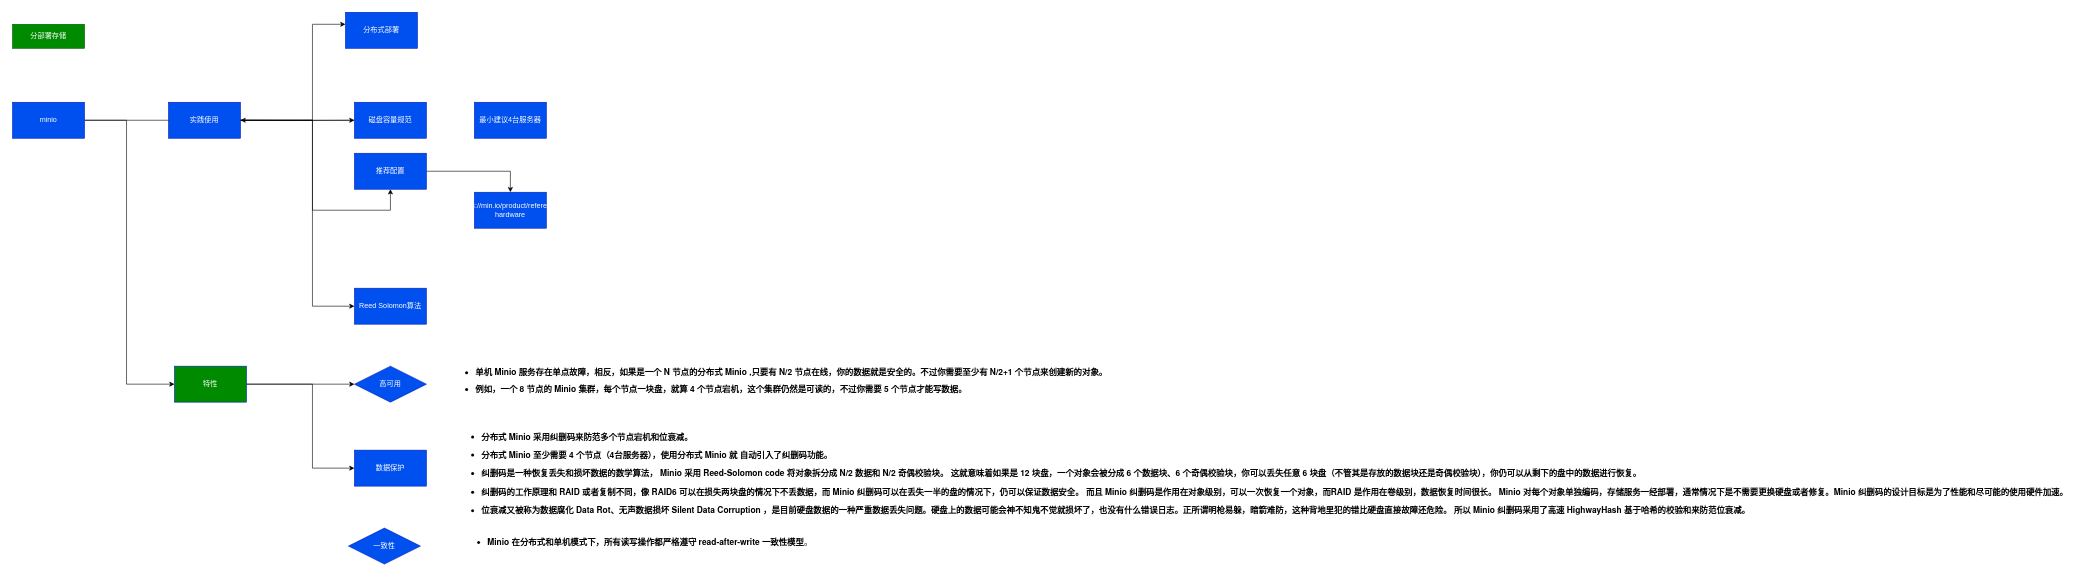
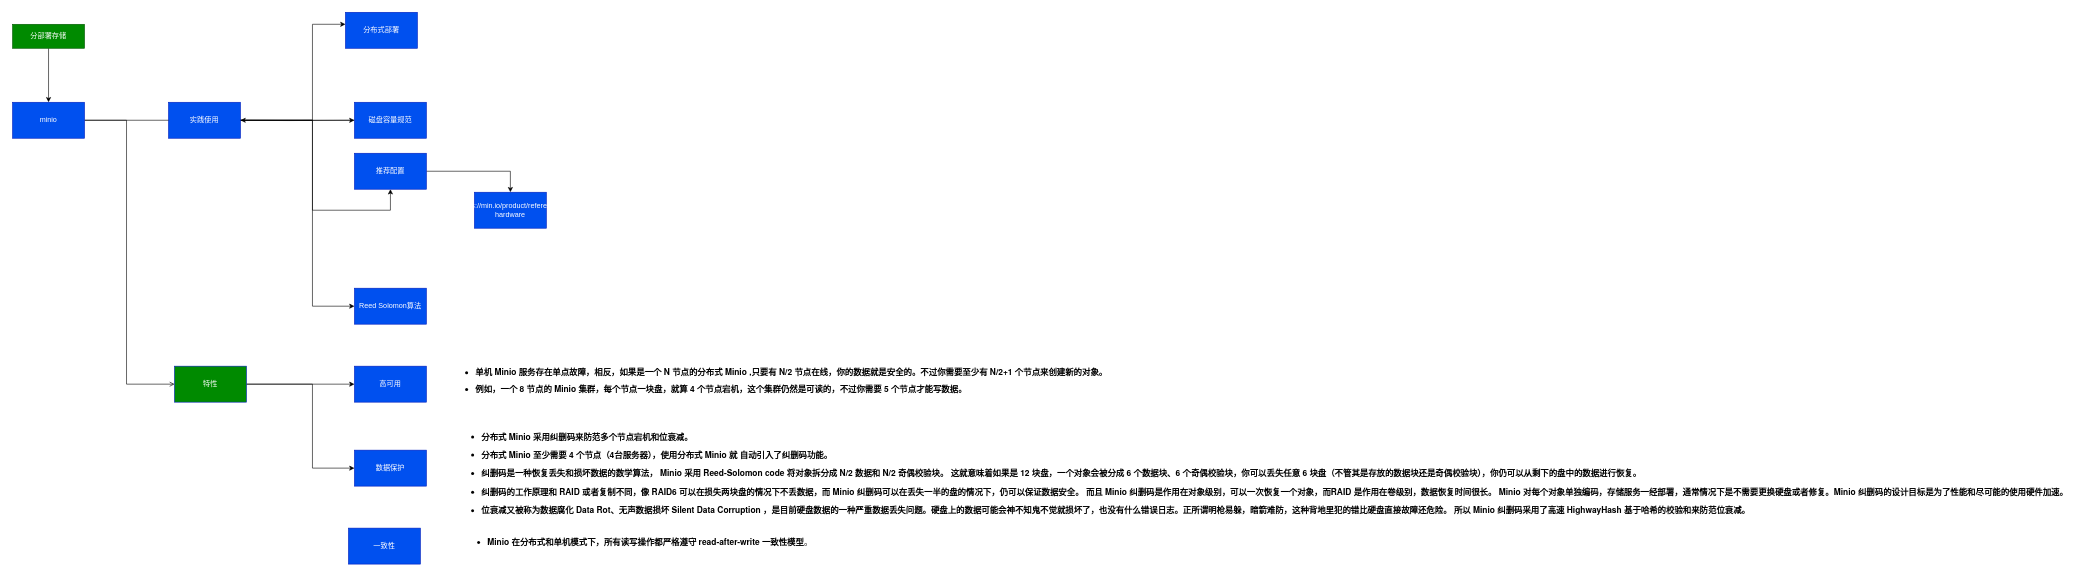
none -> (48, 73)
(510, 120) -> none
(168, 384) -> (170, 384)
(390, 384) -> (390, 384)
(384, 546) -> (384, 546)
